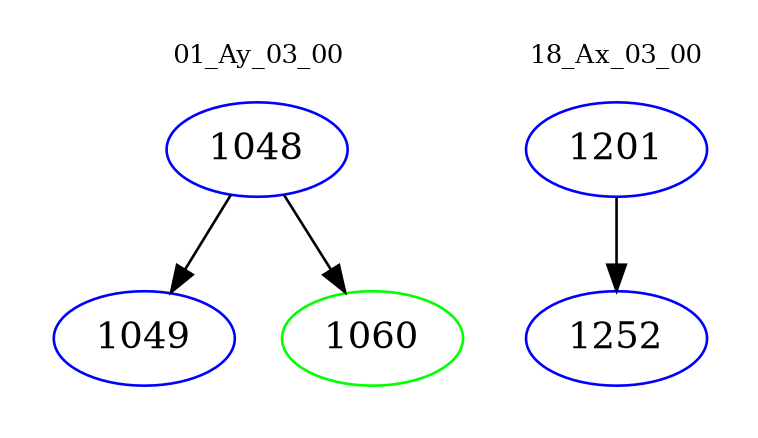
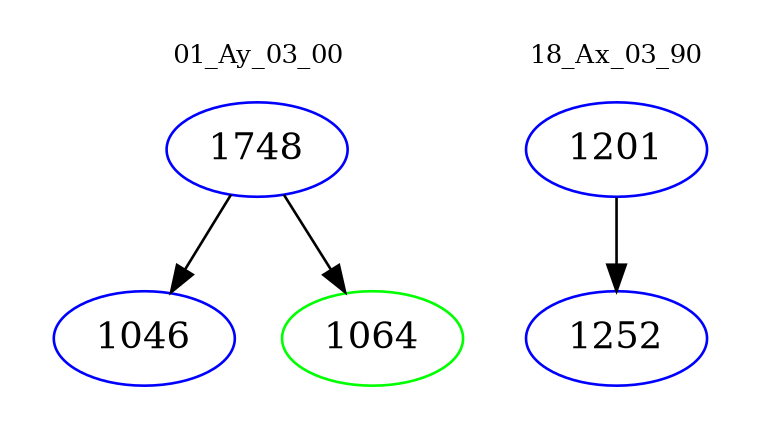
(617, 56) -> (617, 56)
(257, 150) -> (257, 150)
(144, 338) -> (144, 338)
(373, 338) -> (373, 338)
